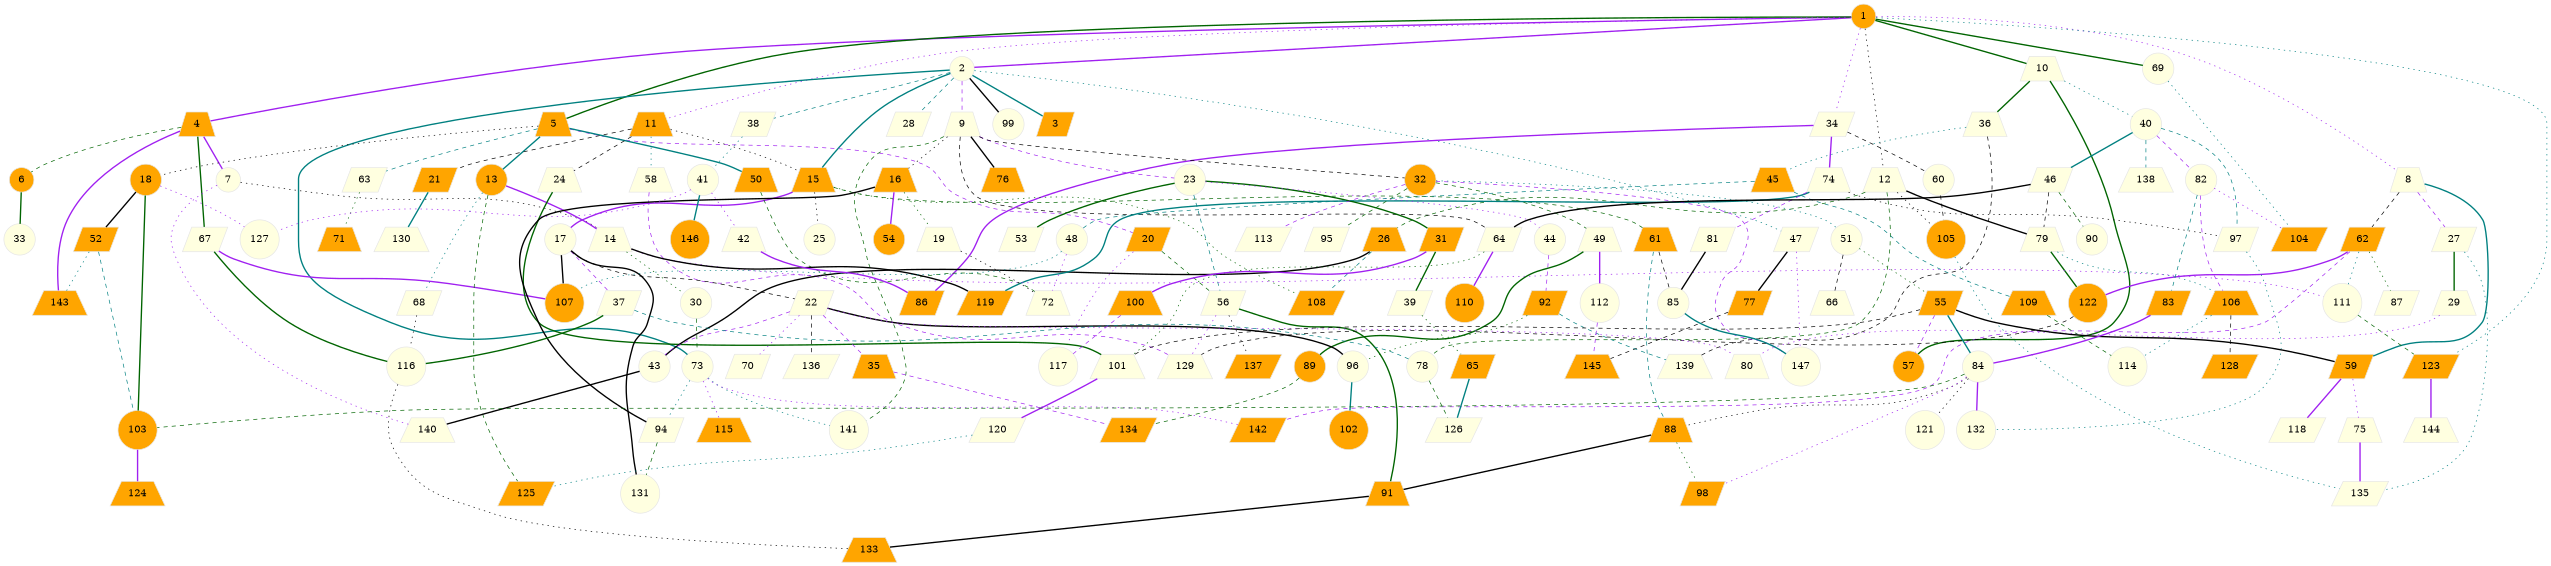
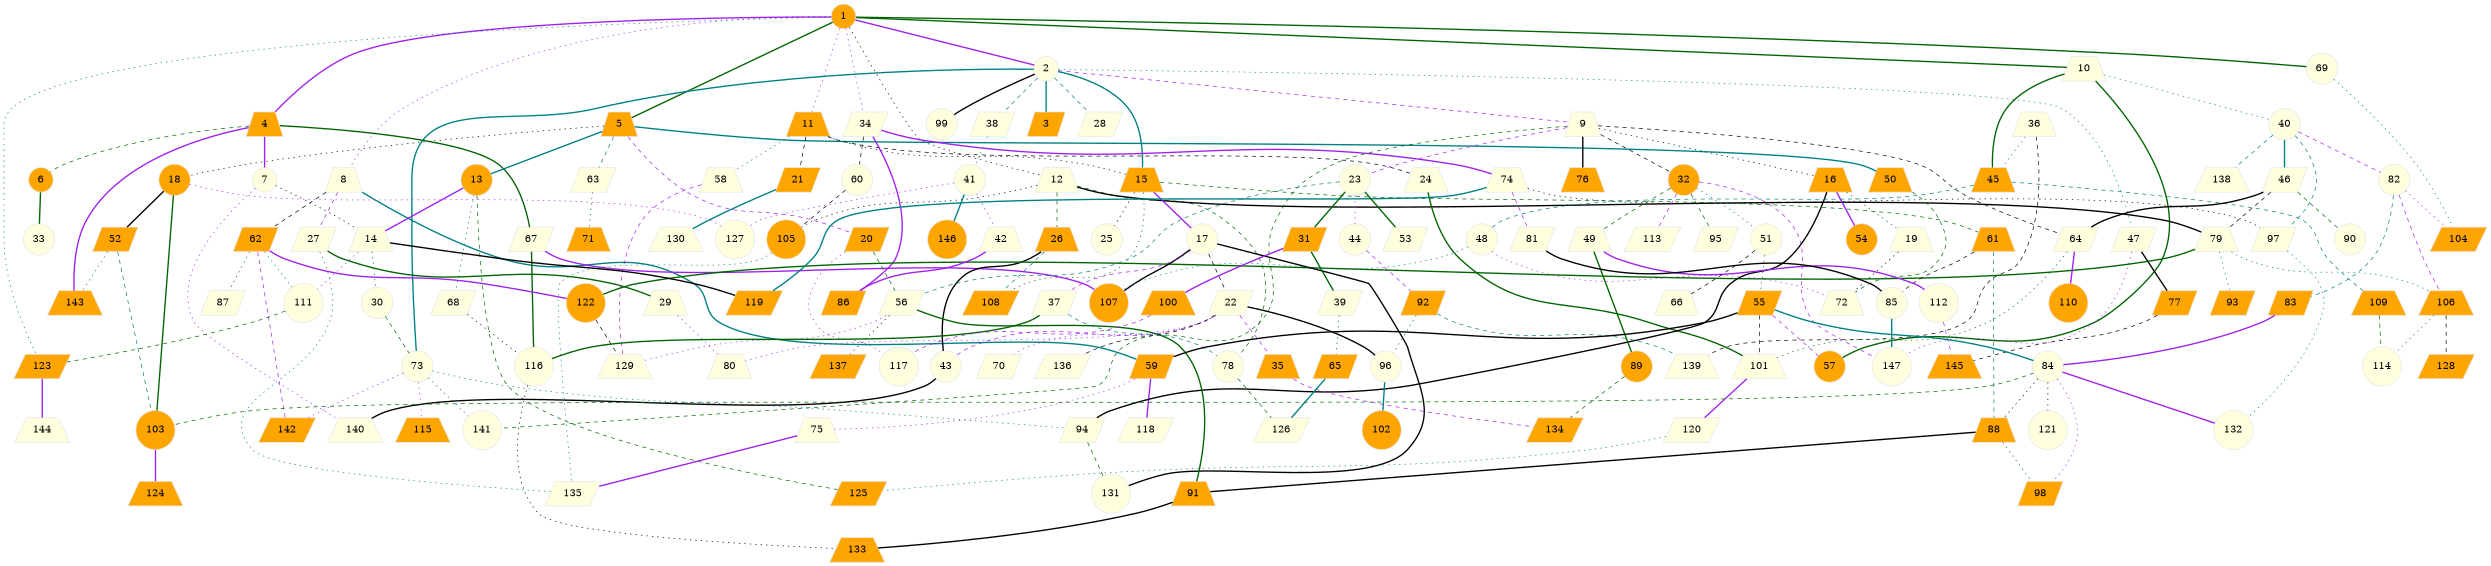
(2014, 97) -> (2009, 106)
none -> (2233, 303)
